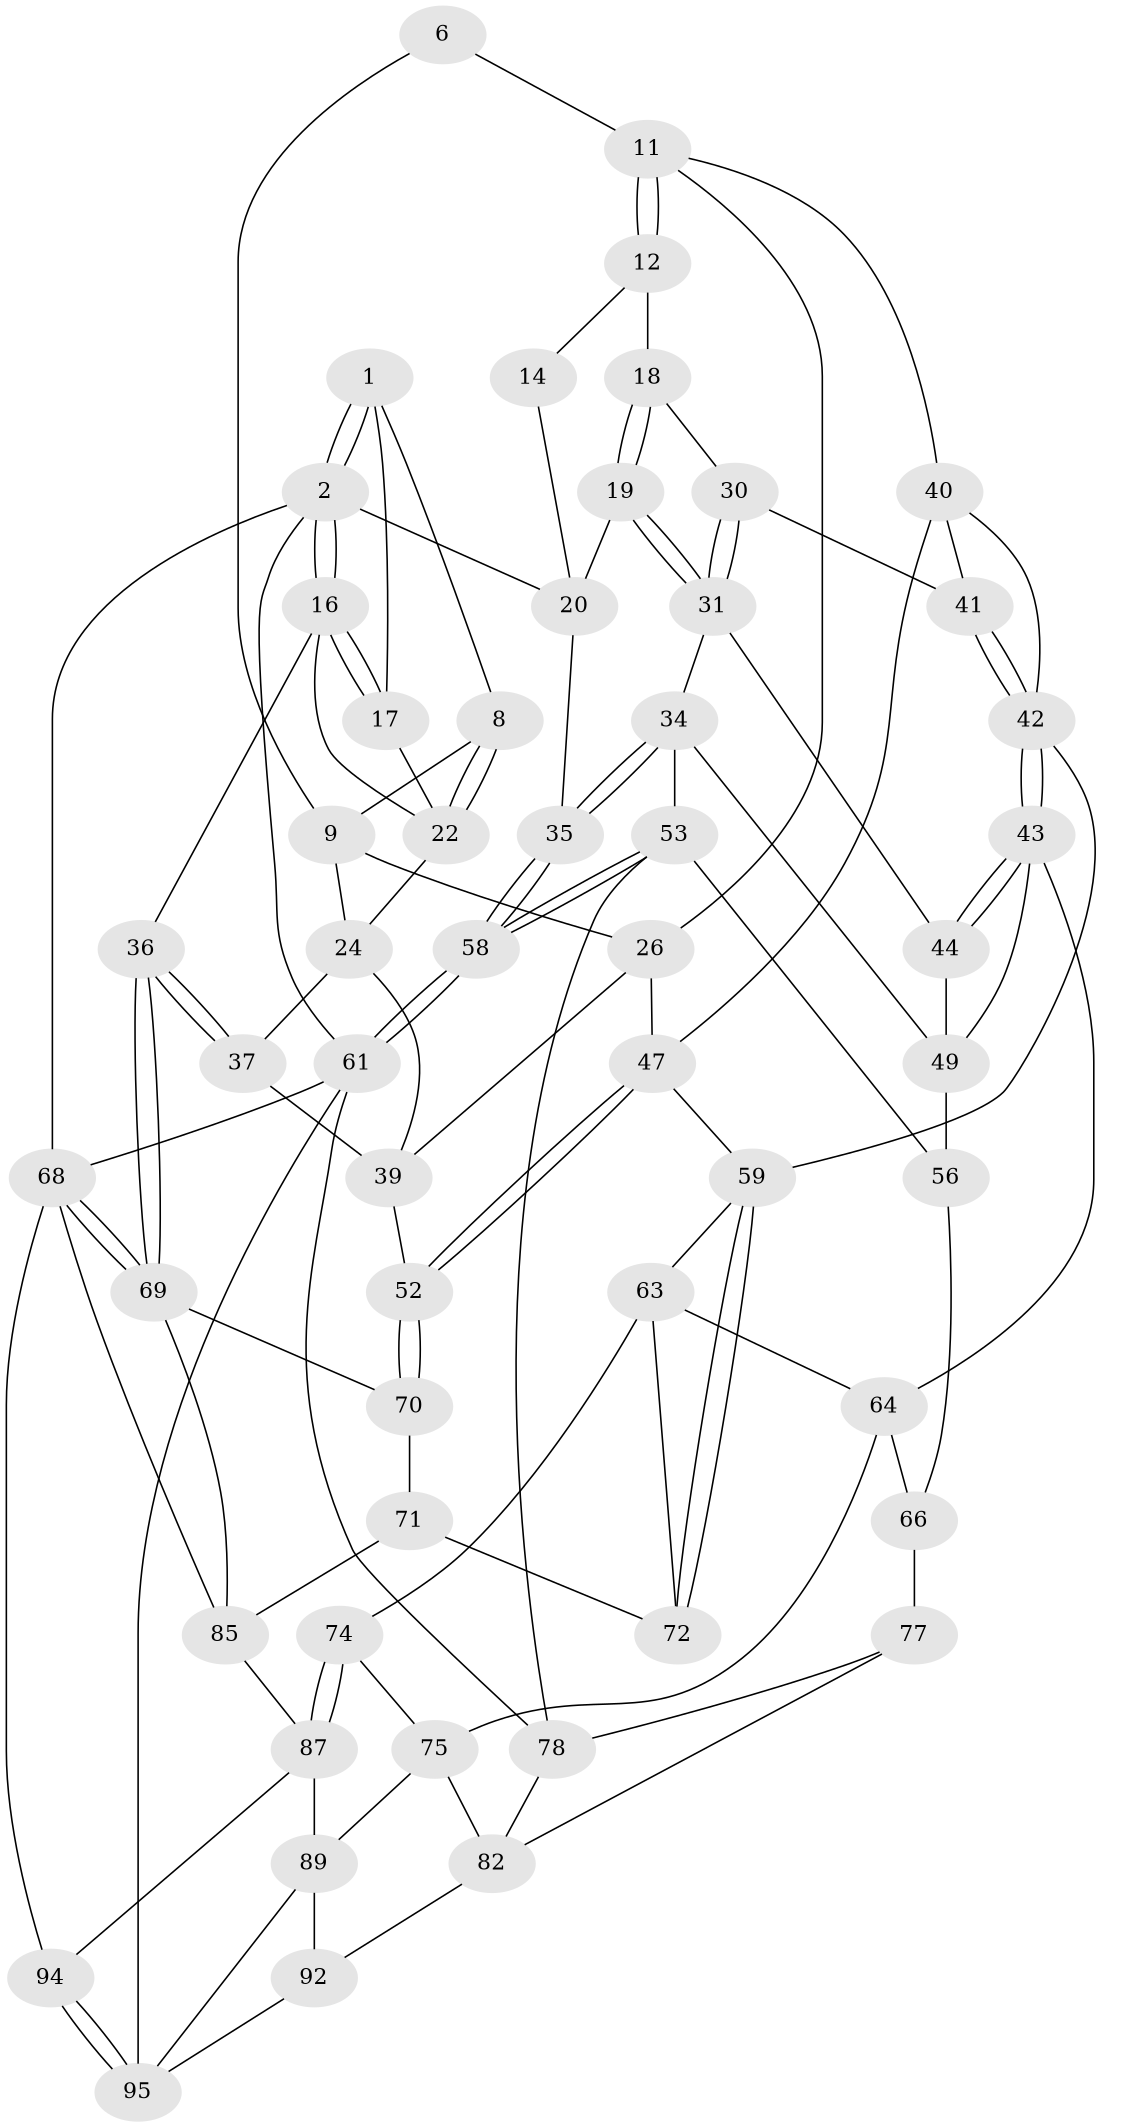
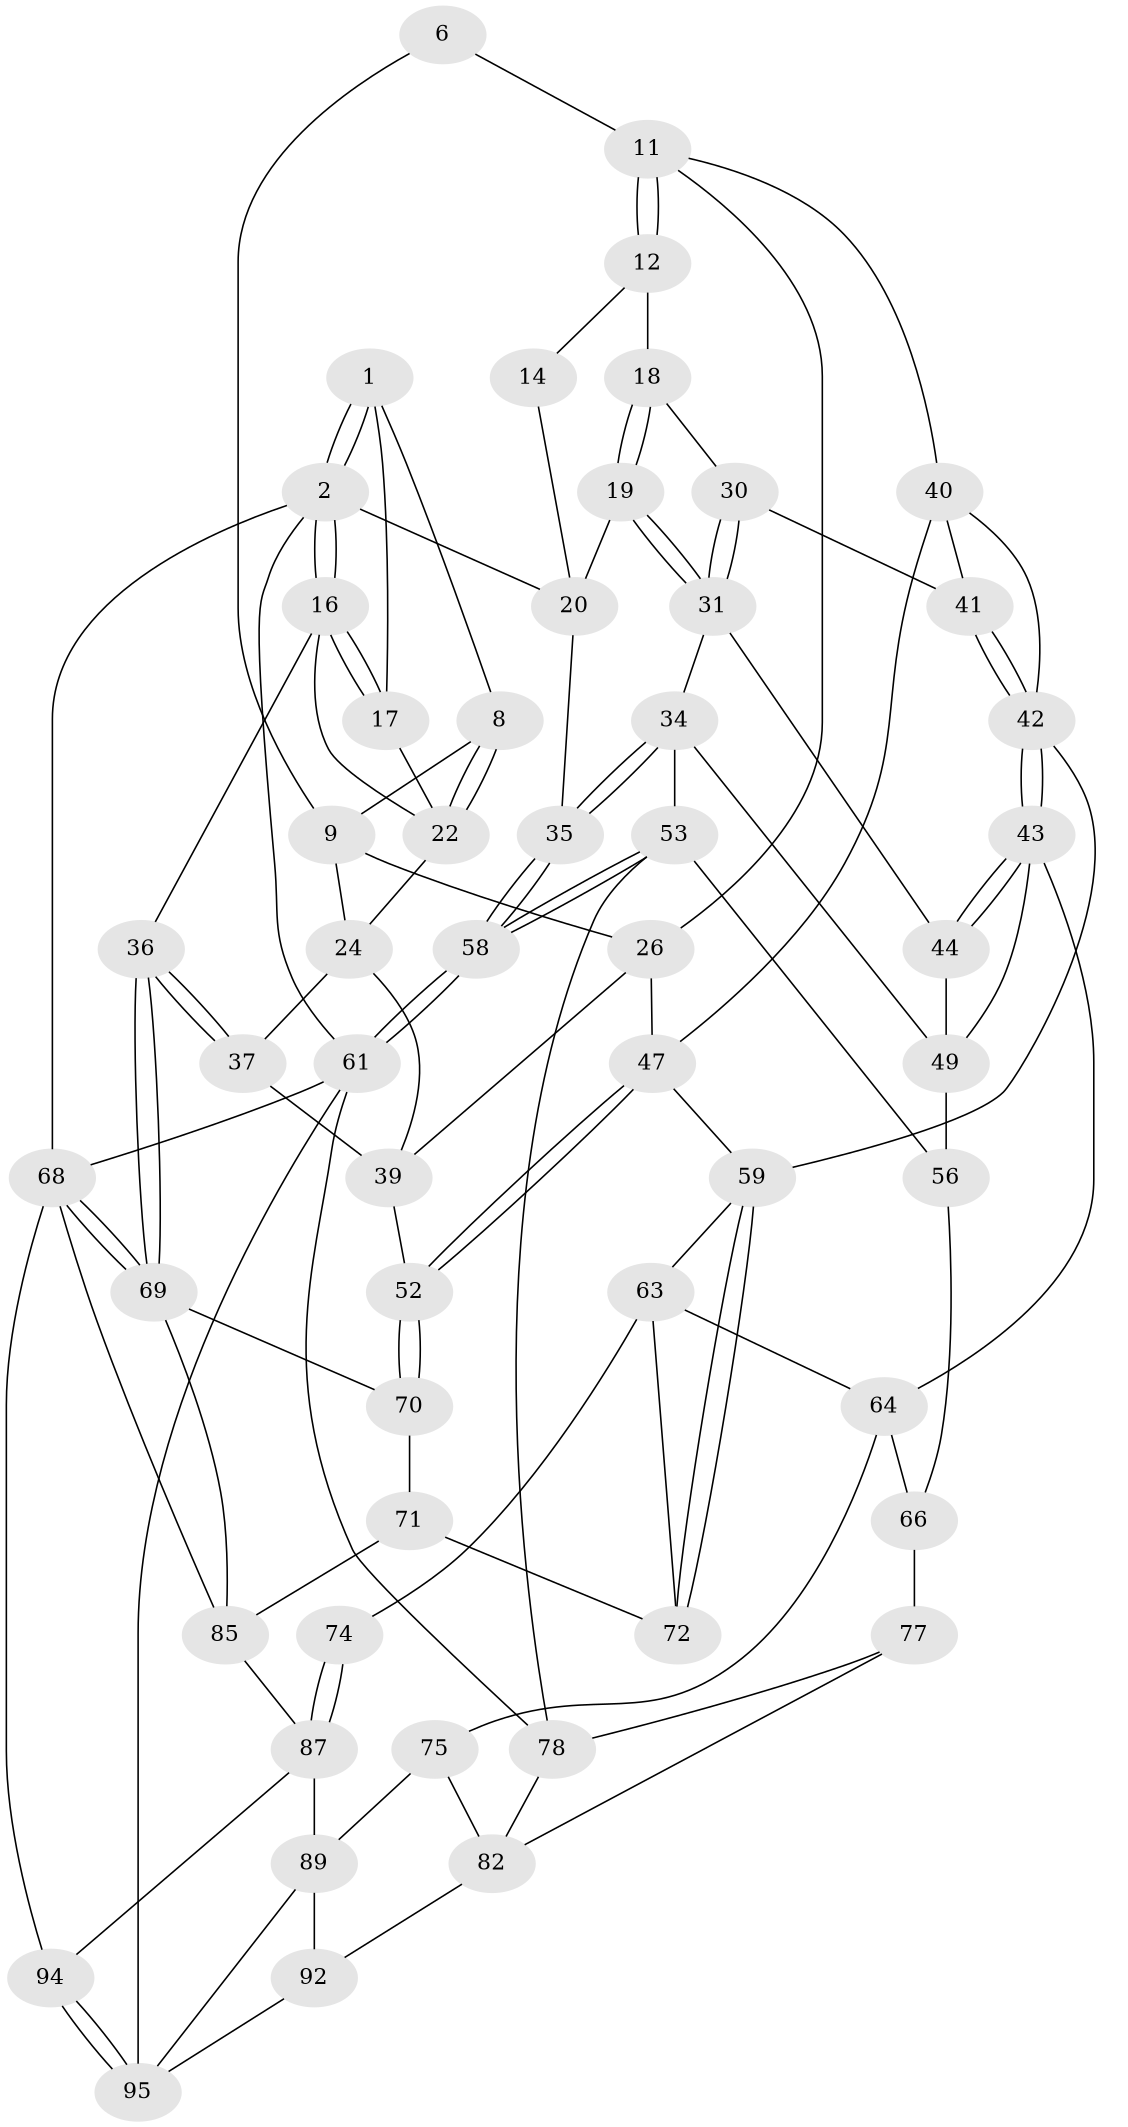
(387, 1692) -> none
